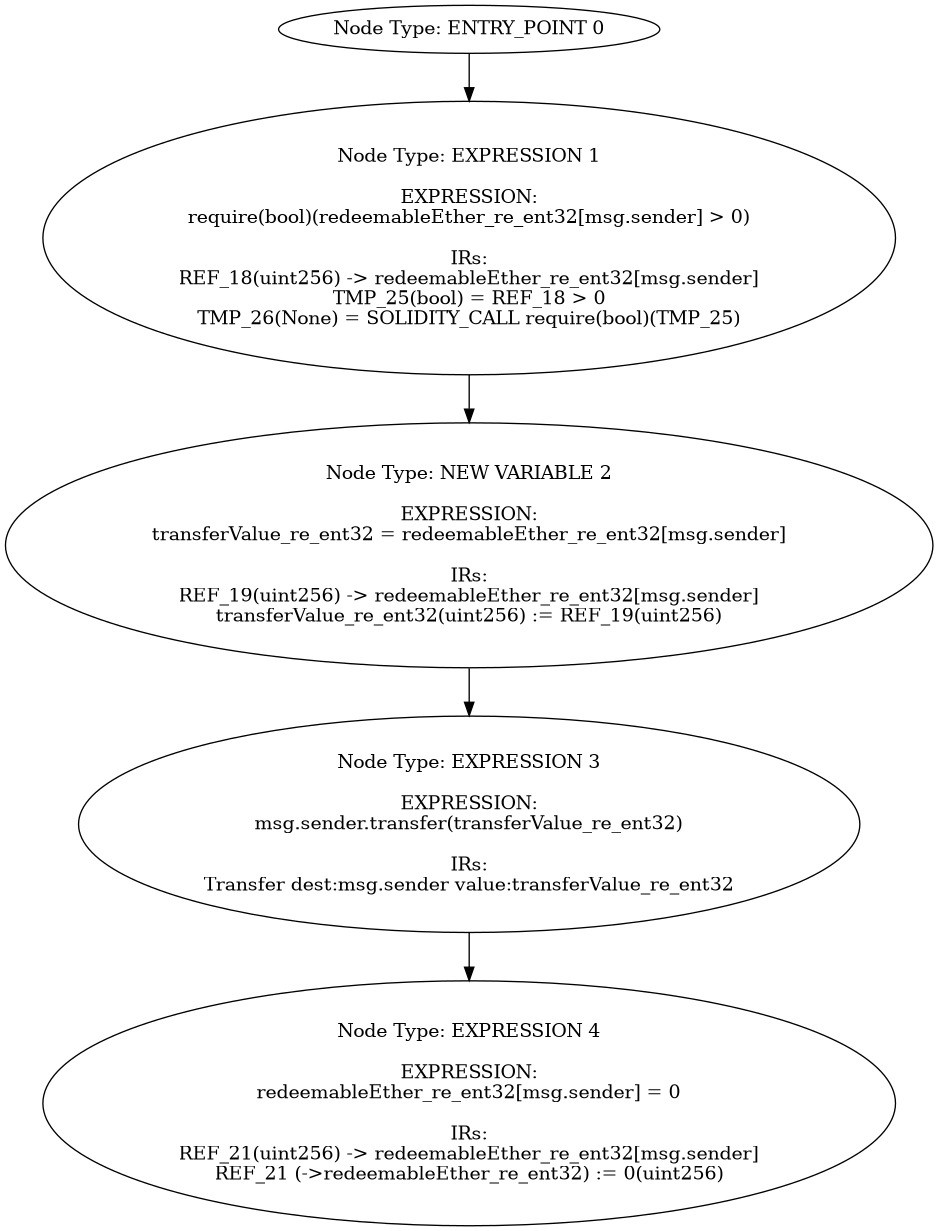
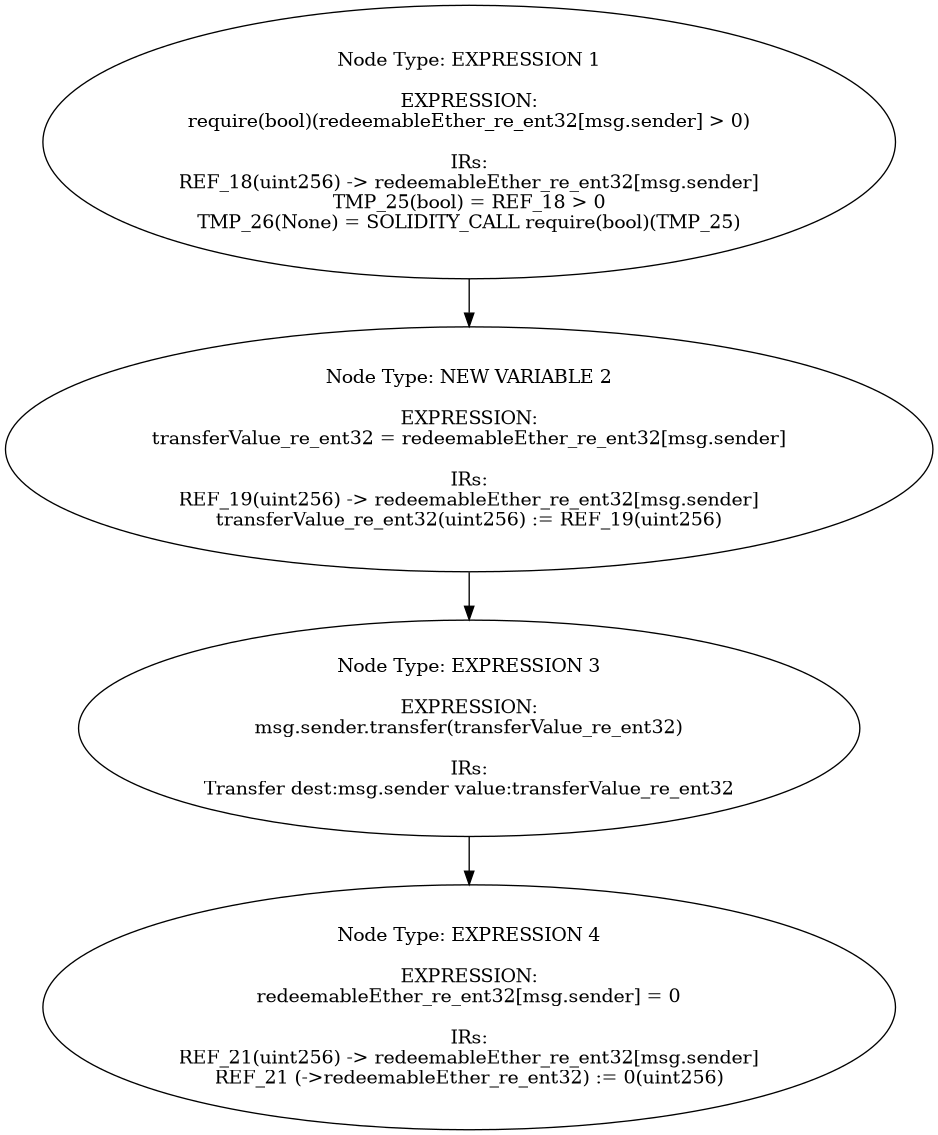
(469, 29) -> none
